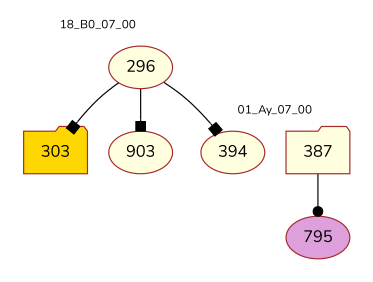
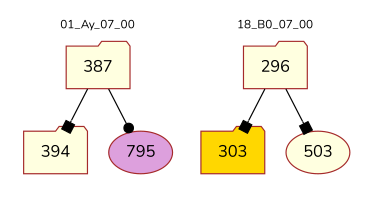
(141, 67) -> (275, 67)
(199, 111) -> (80, 105)
(141, 152) -> (318, 152)
(233, 152) -> (56, 152)
